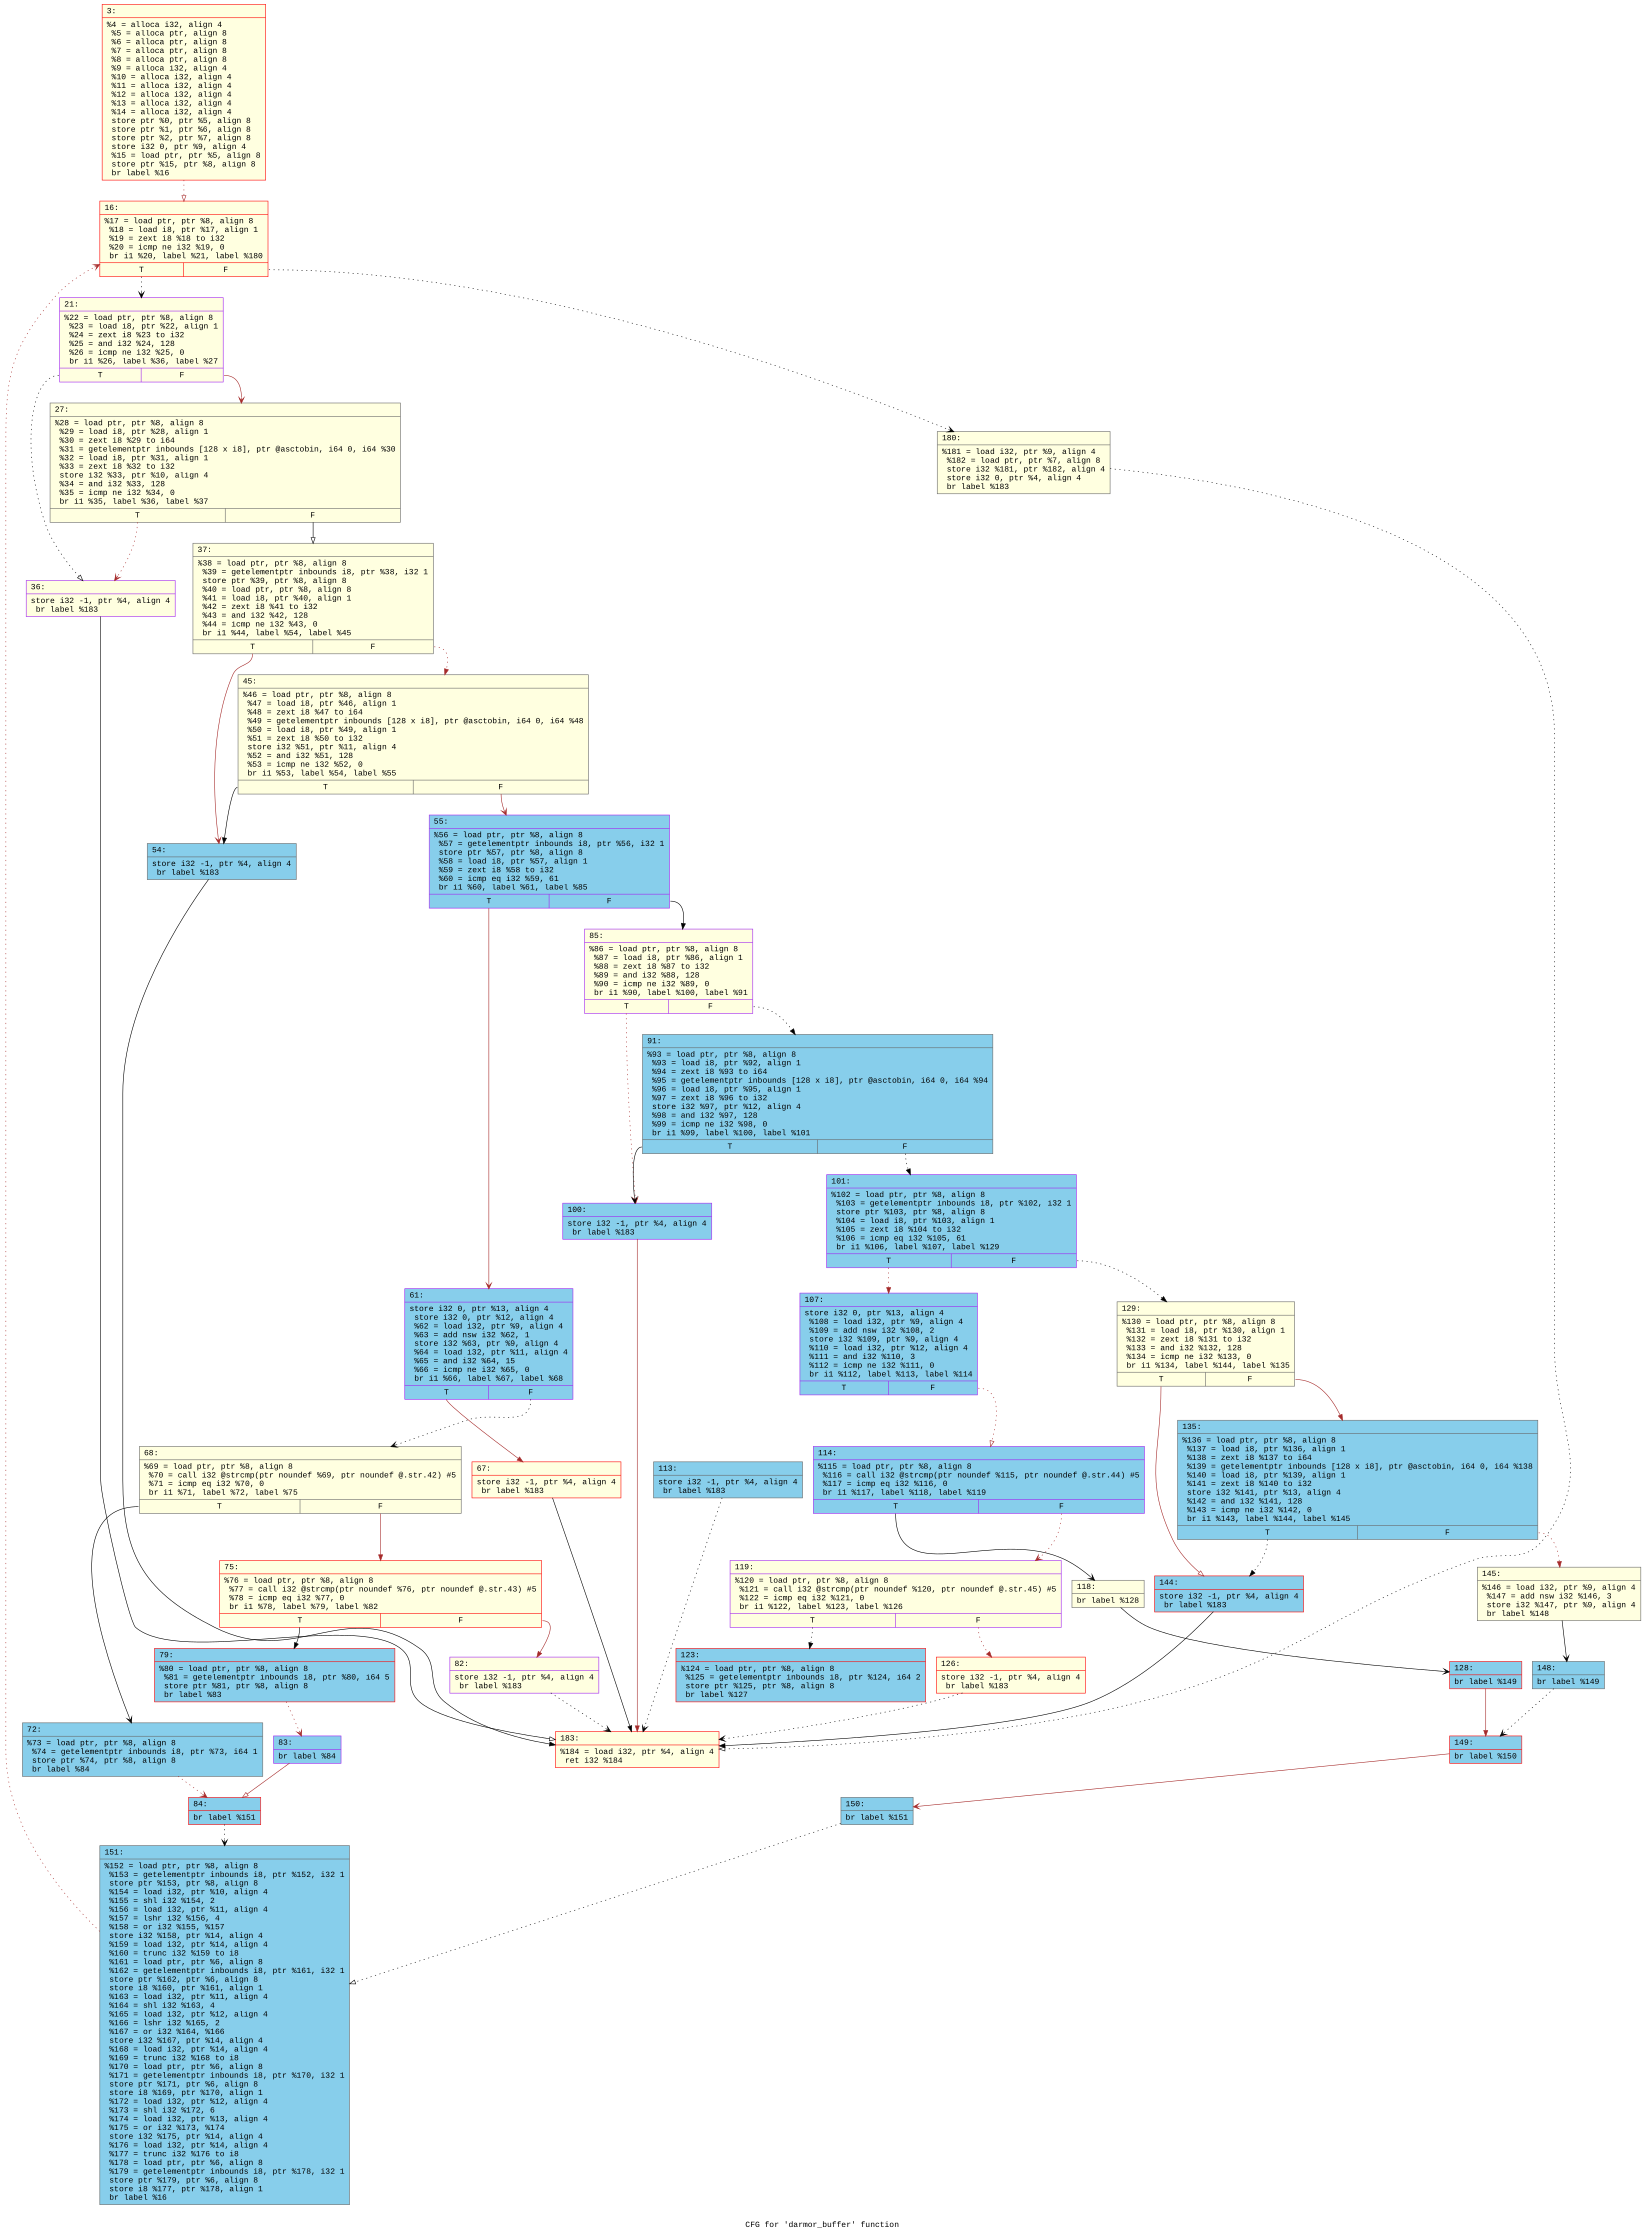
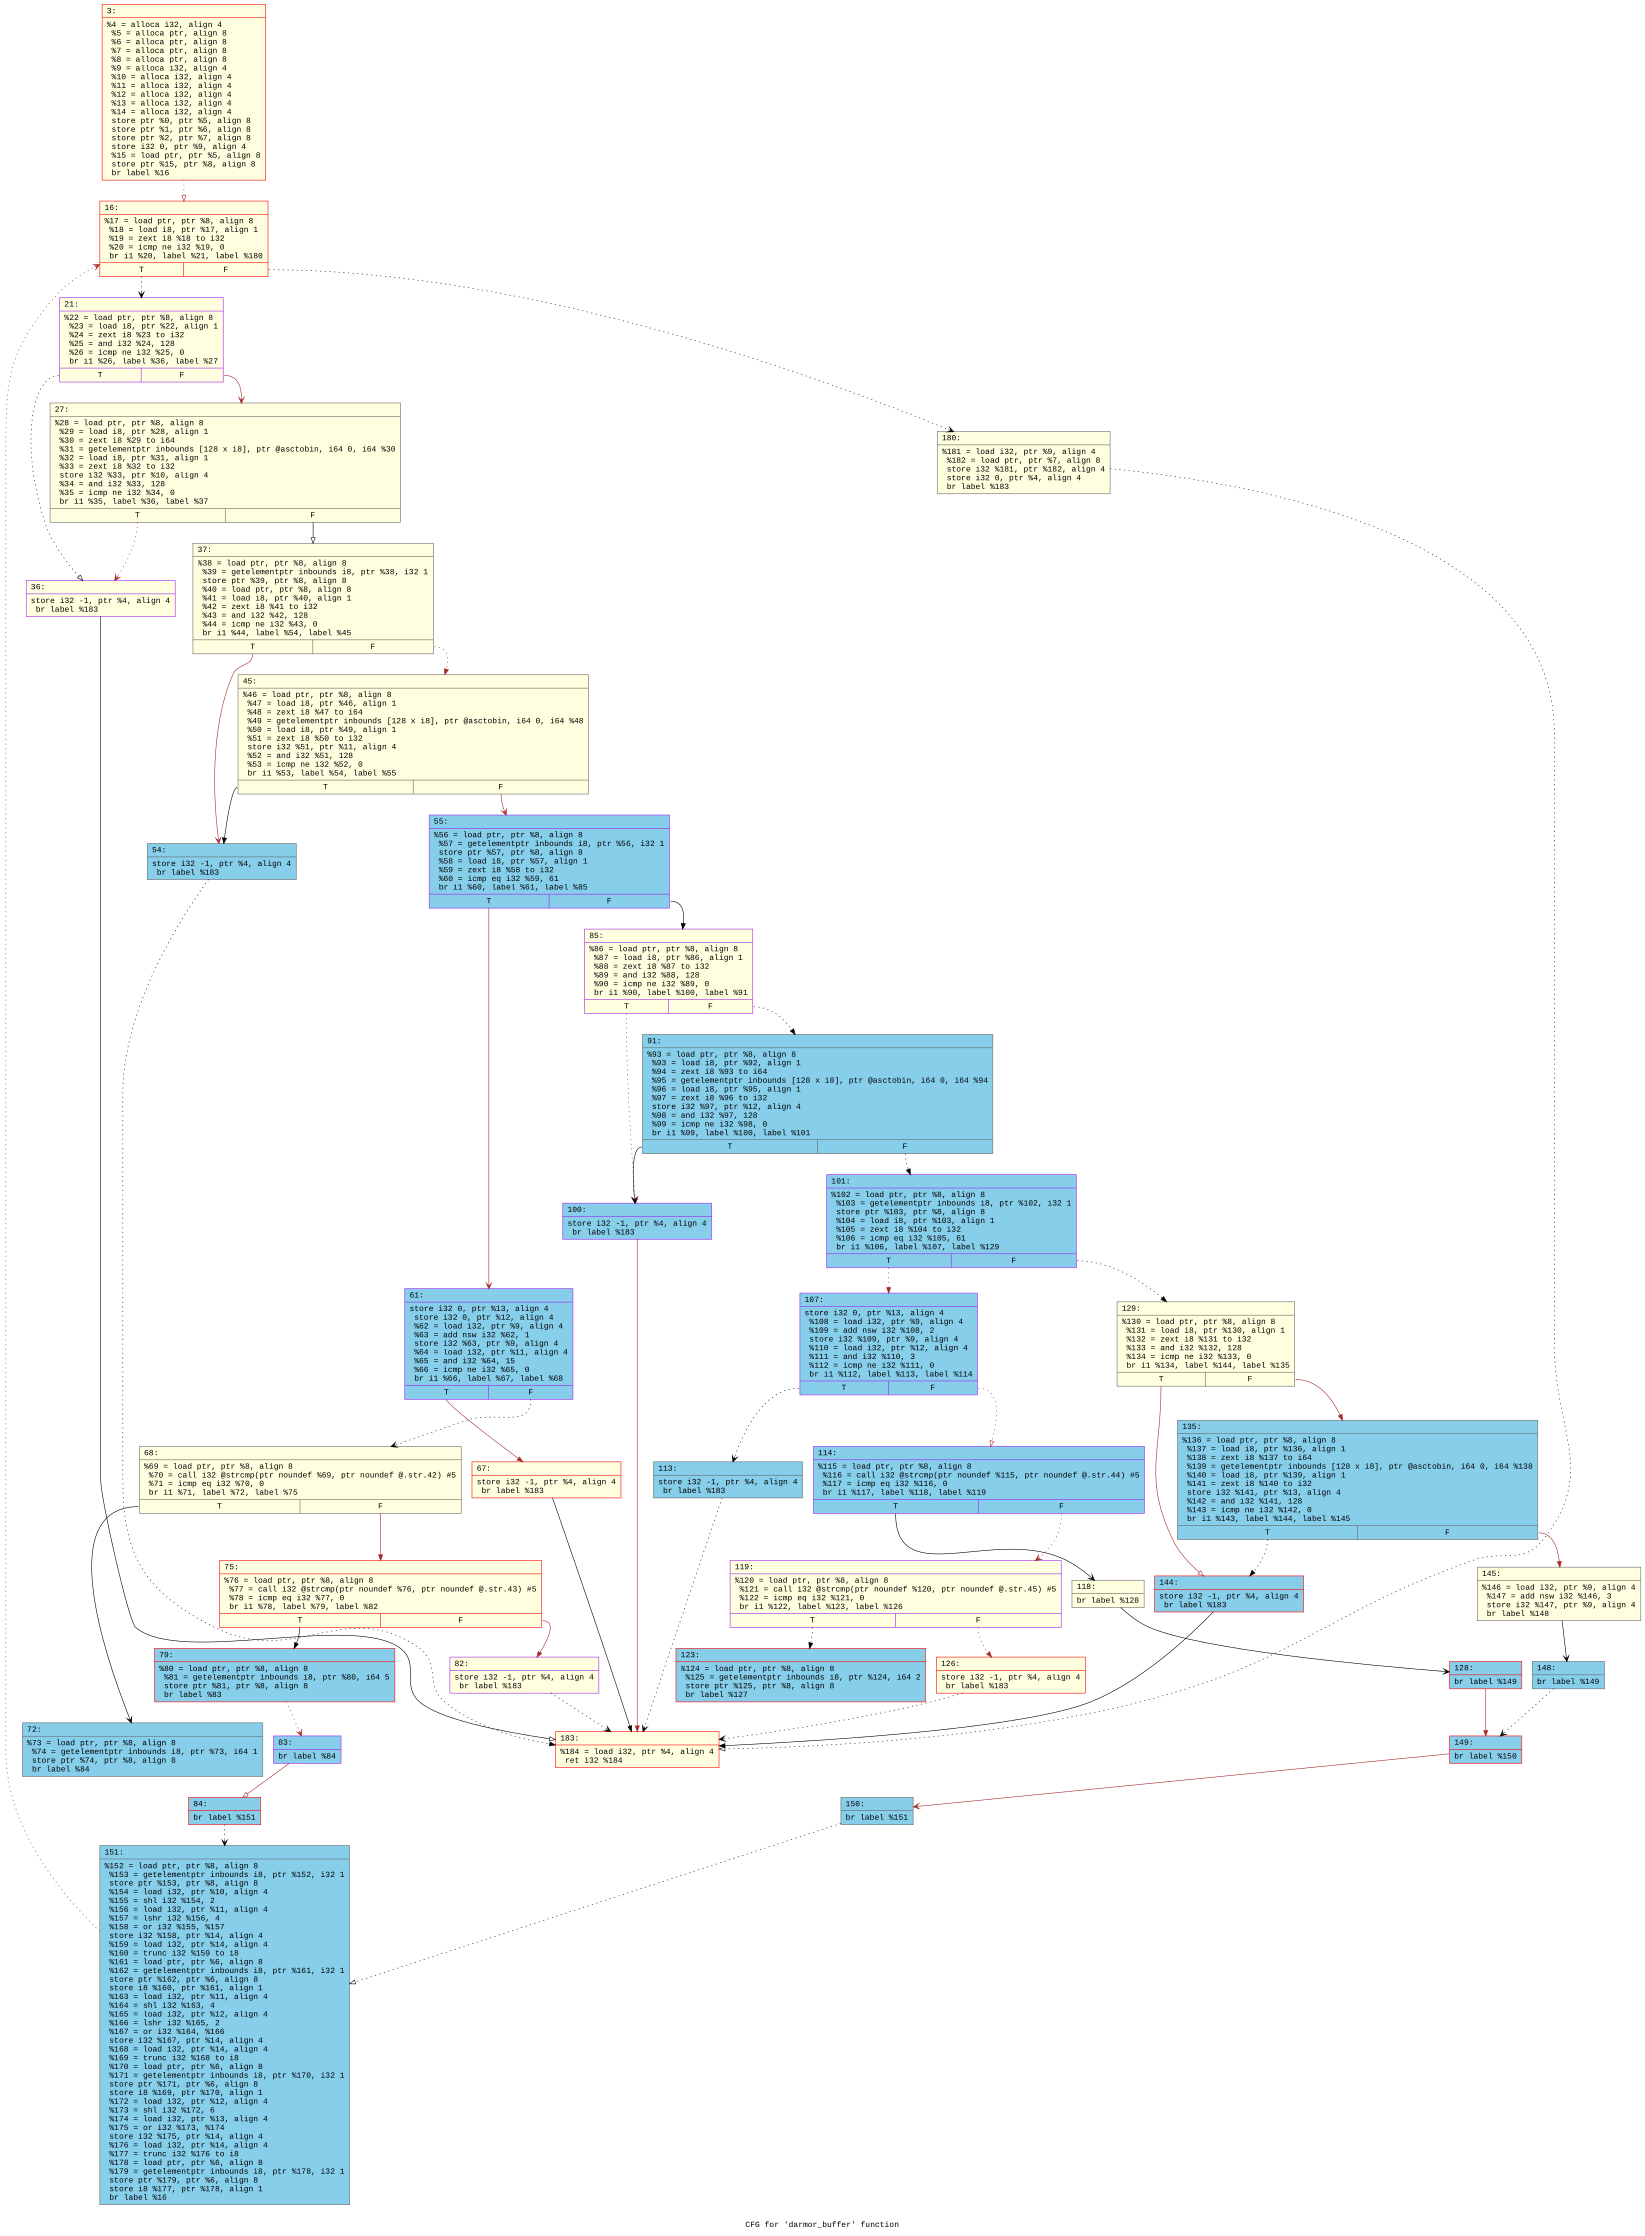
none -> (757, 1412)
(123, 1457) -> (123, 1457)
(1554, 1543) -> (1554, 1543)
(190, 1785) -> none
